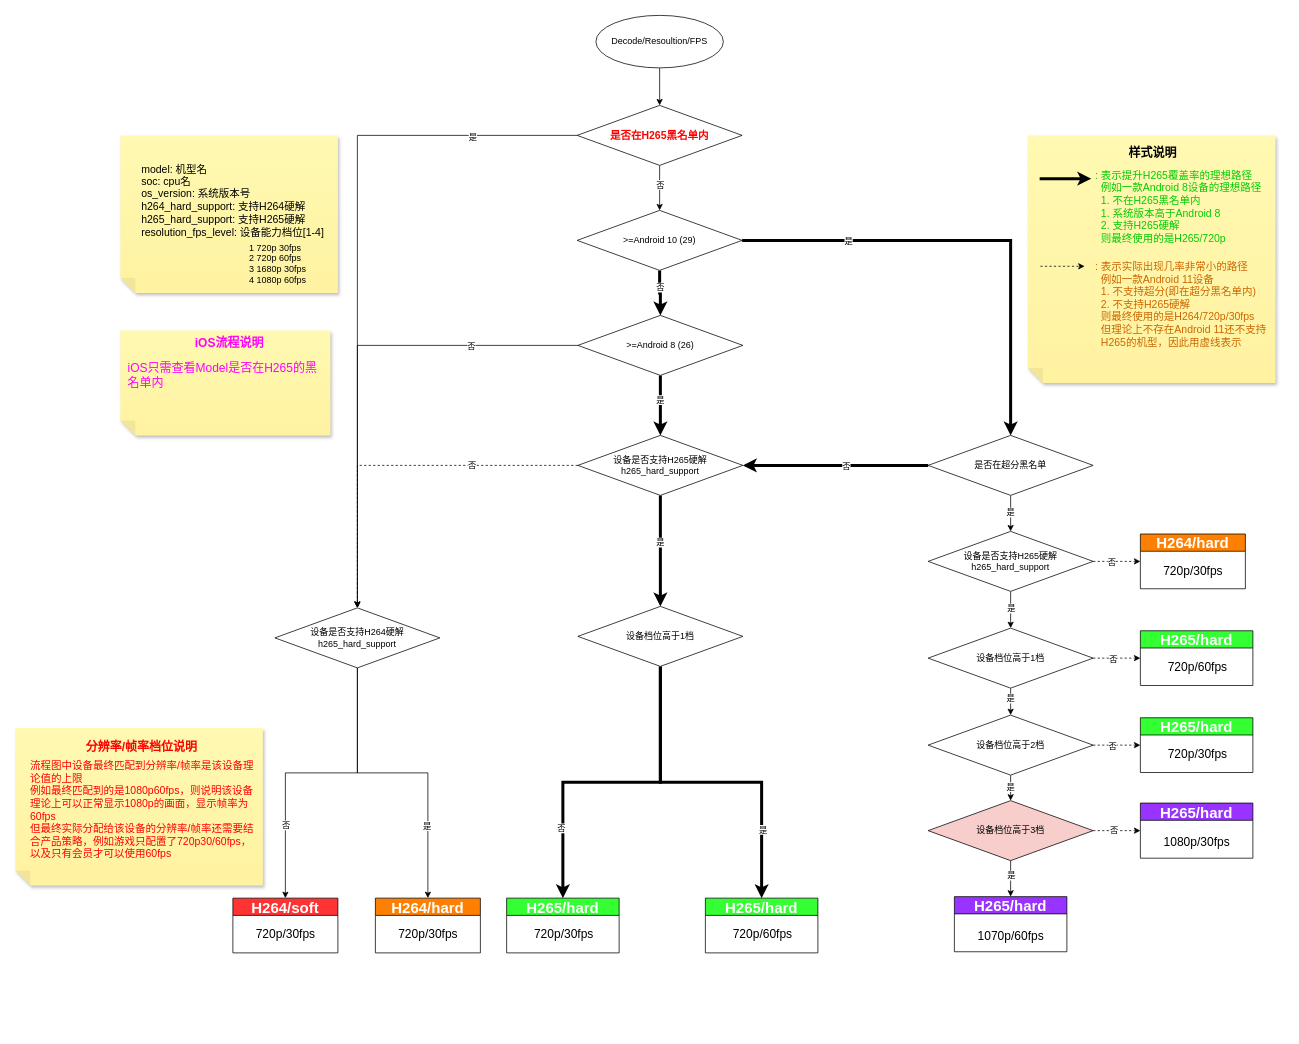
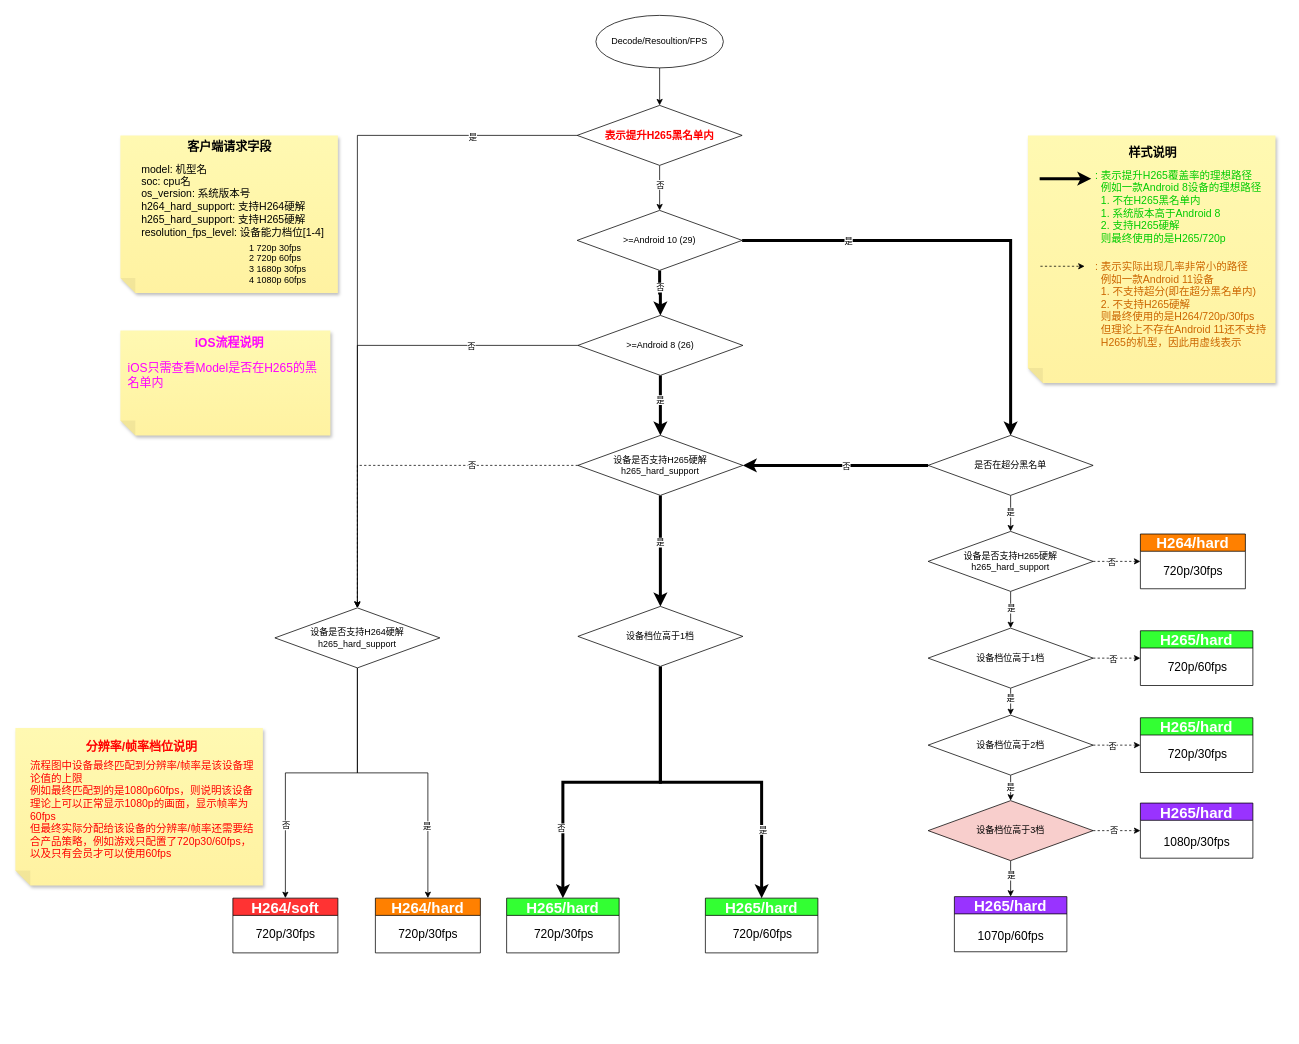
(660, 135) -> (660, 135)
none -> (229, 147)
